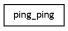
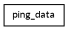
(34, 15) -> (34, 15)
